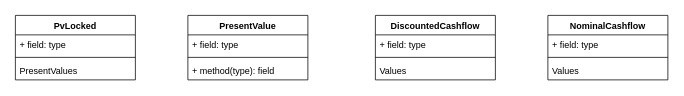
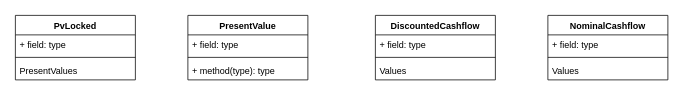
(239, 71) -> (239, 71)
